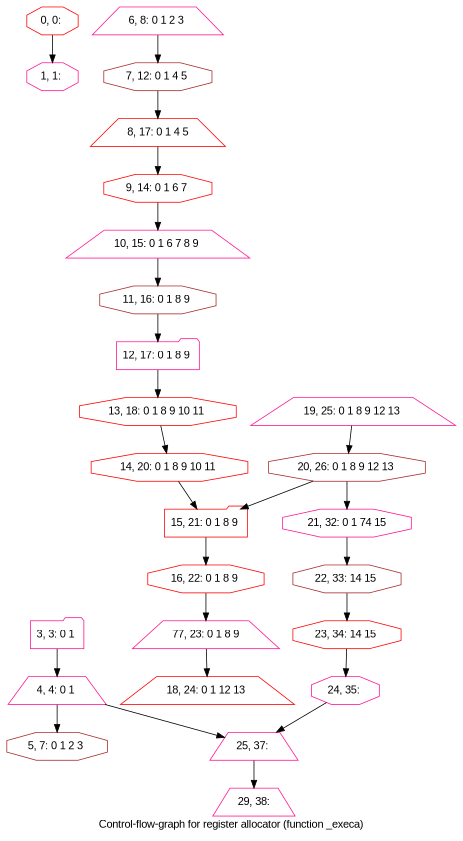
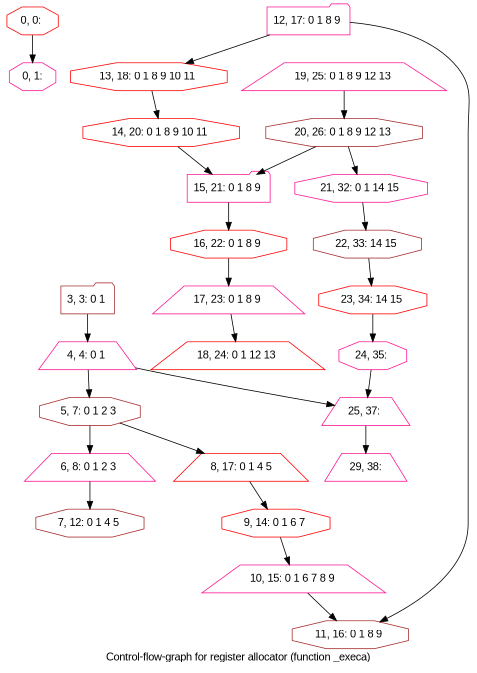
(52, 77) -> (33, 77)
(158, 101) -> (158, 437)
(158, 324) -> (468, 300)
none -> (90, 436)
(206, 523) -> (229, 188)
(347, 523) -> (361, 188)
(57, 635) -> (88, 300)
(206, 635) -> (229, 300)
